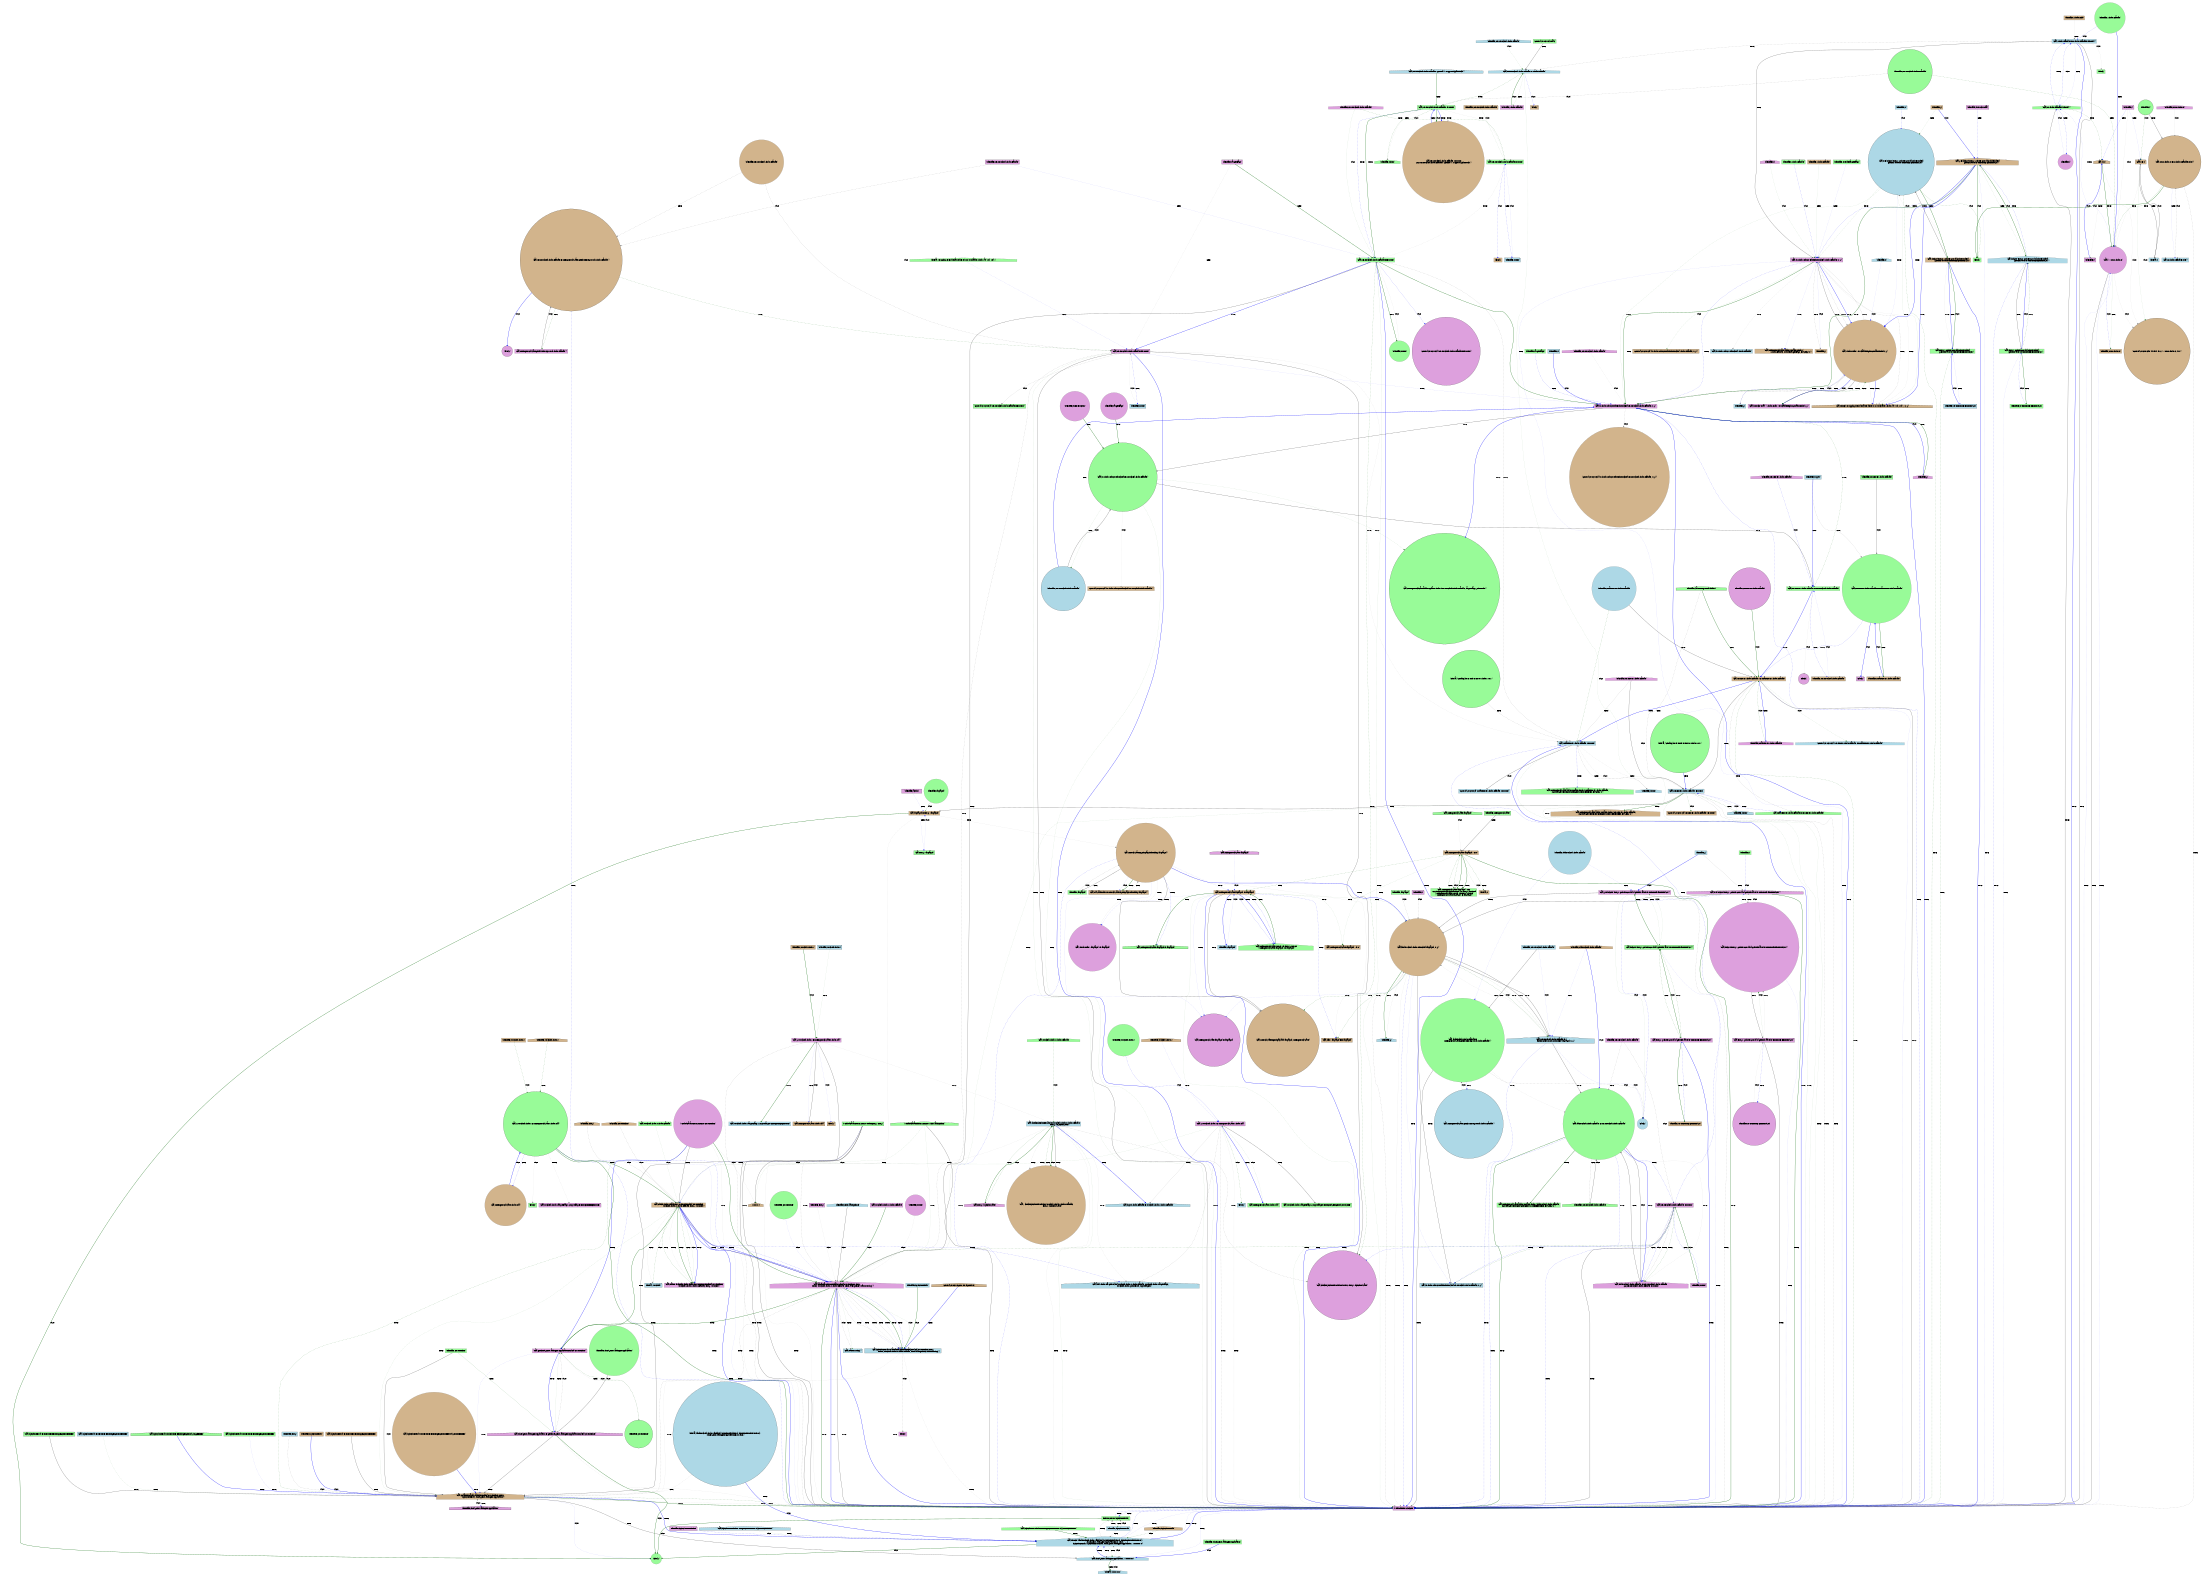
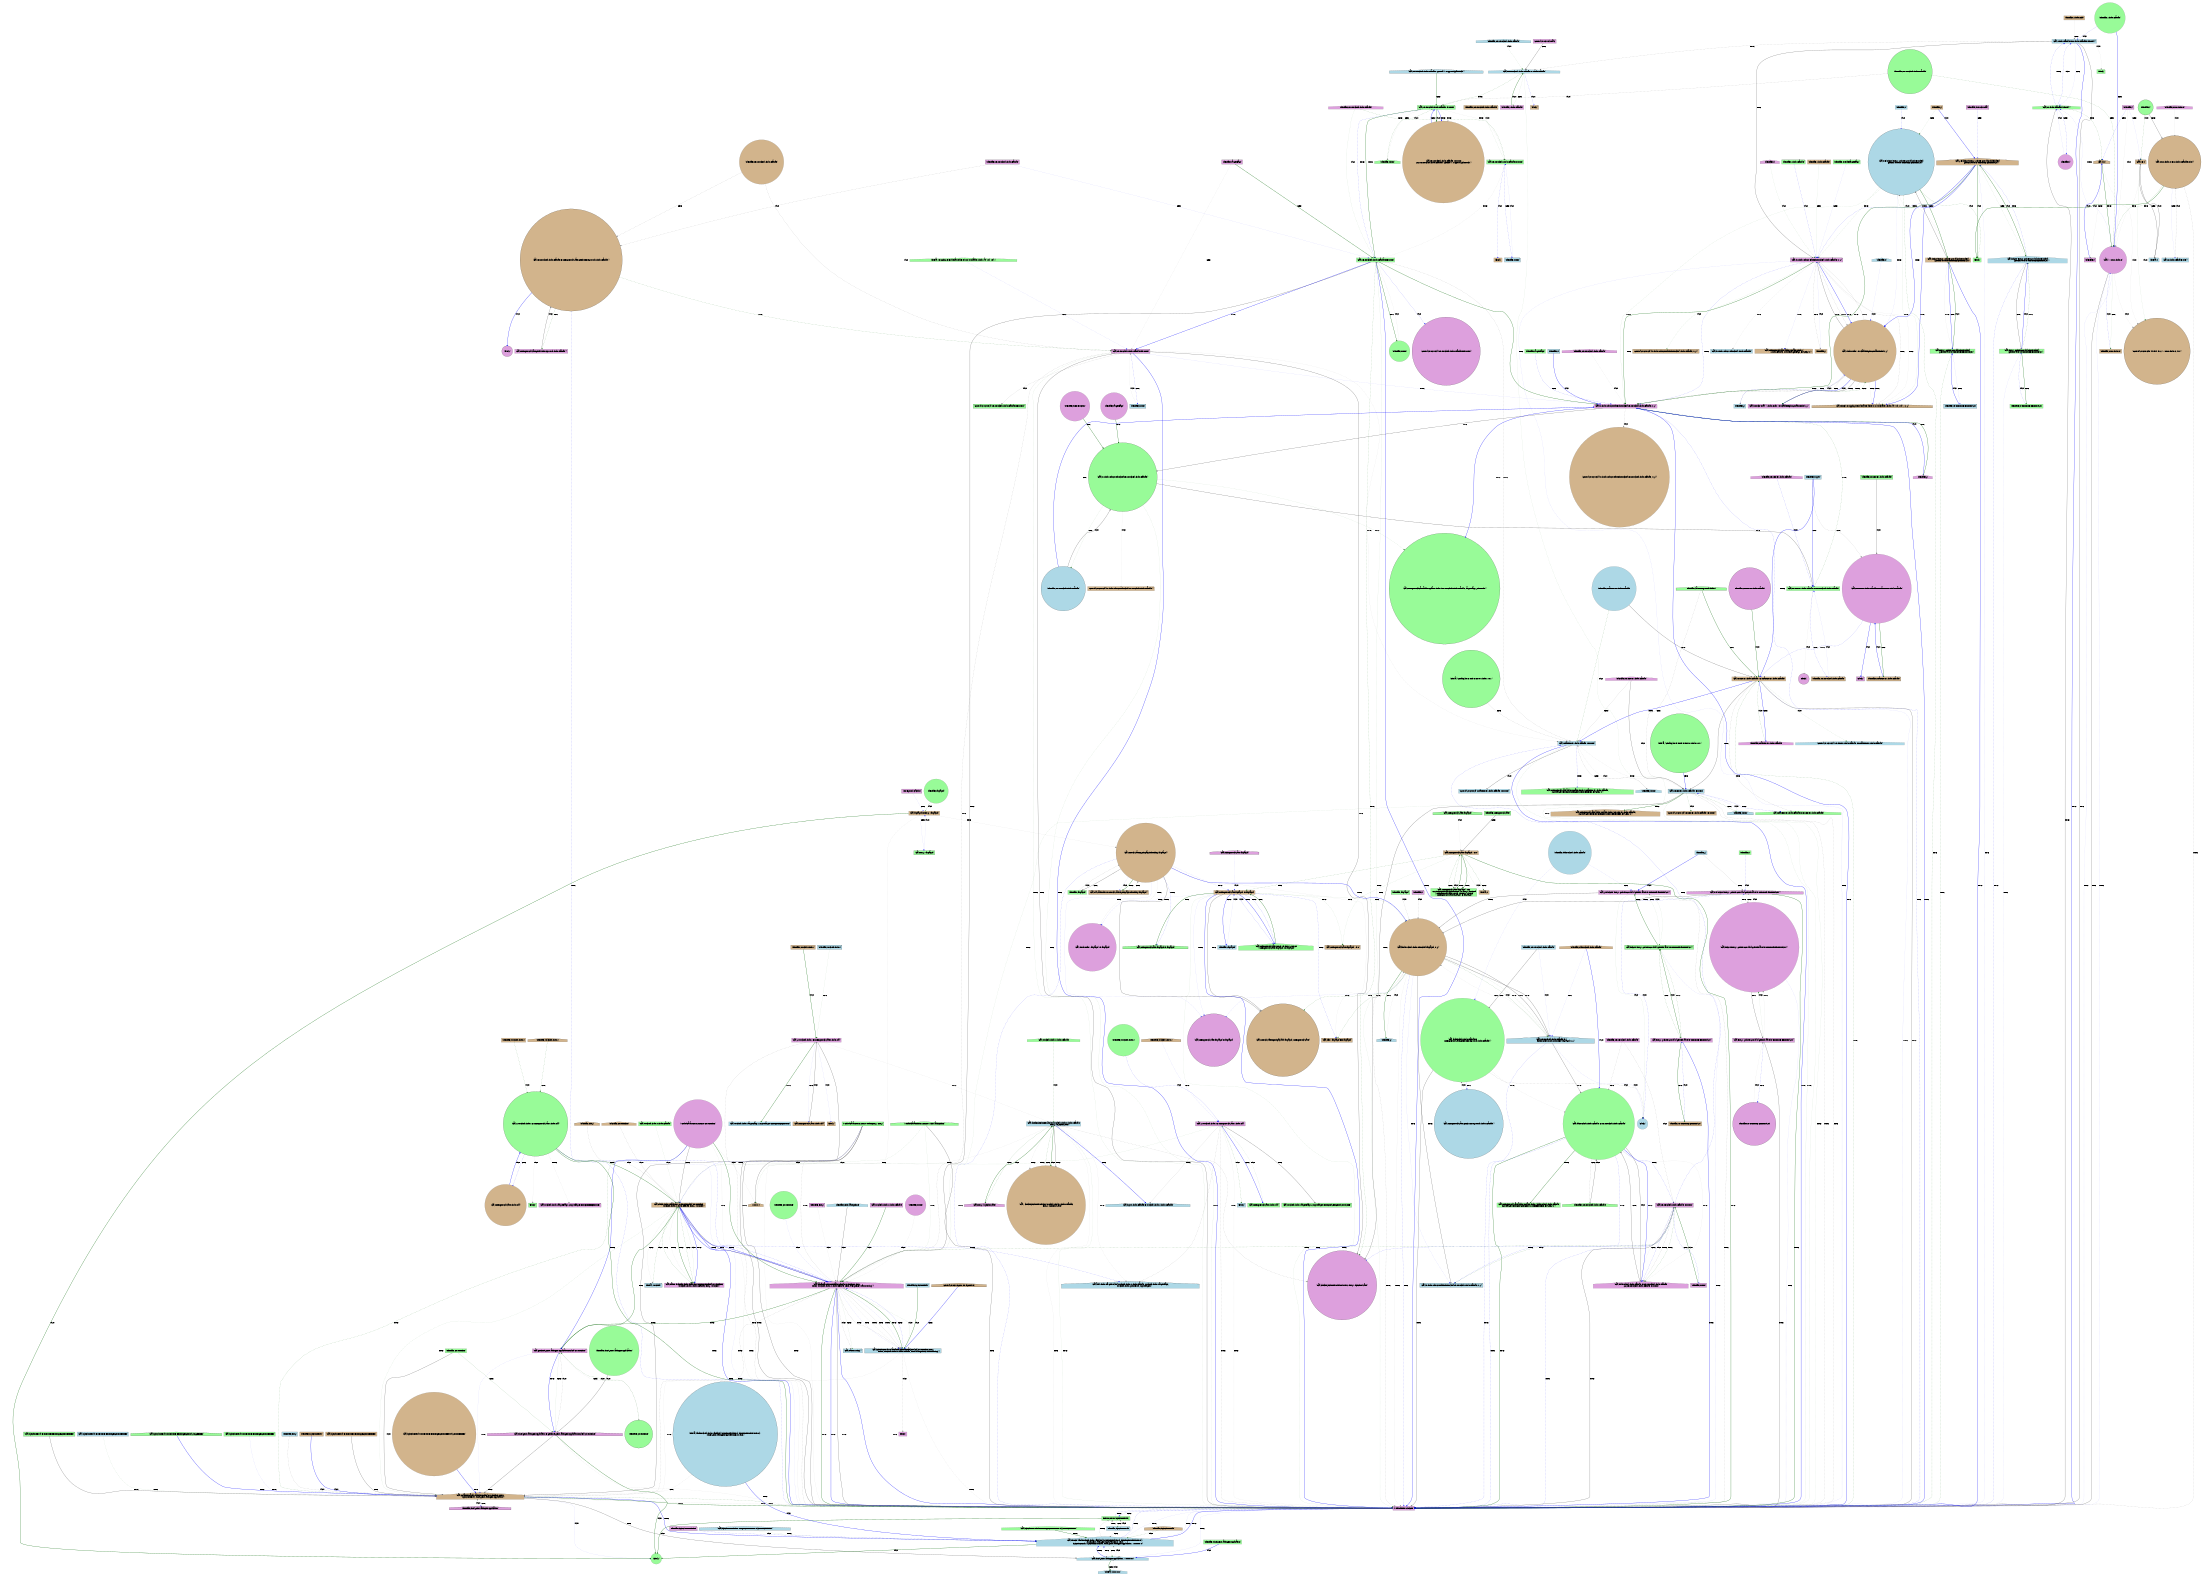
(1545, 41) -> (1545, 41)
(1877, 589) -> (1877, 589)
(1790, 636) -> (1772, 567)
(1632, 776) -> (1632, 776)
(912, 791) -> (912, 791)
(1313, 809) -> (1383, 902)
